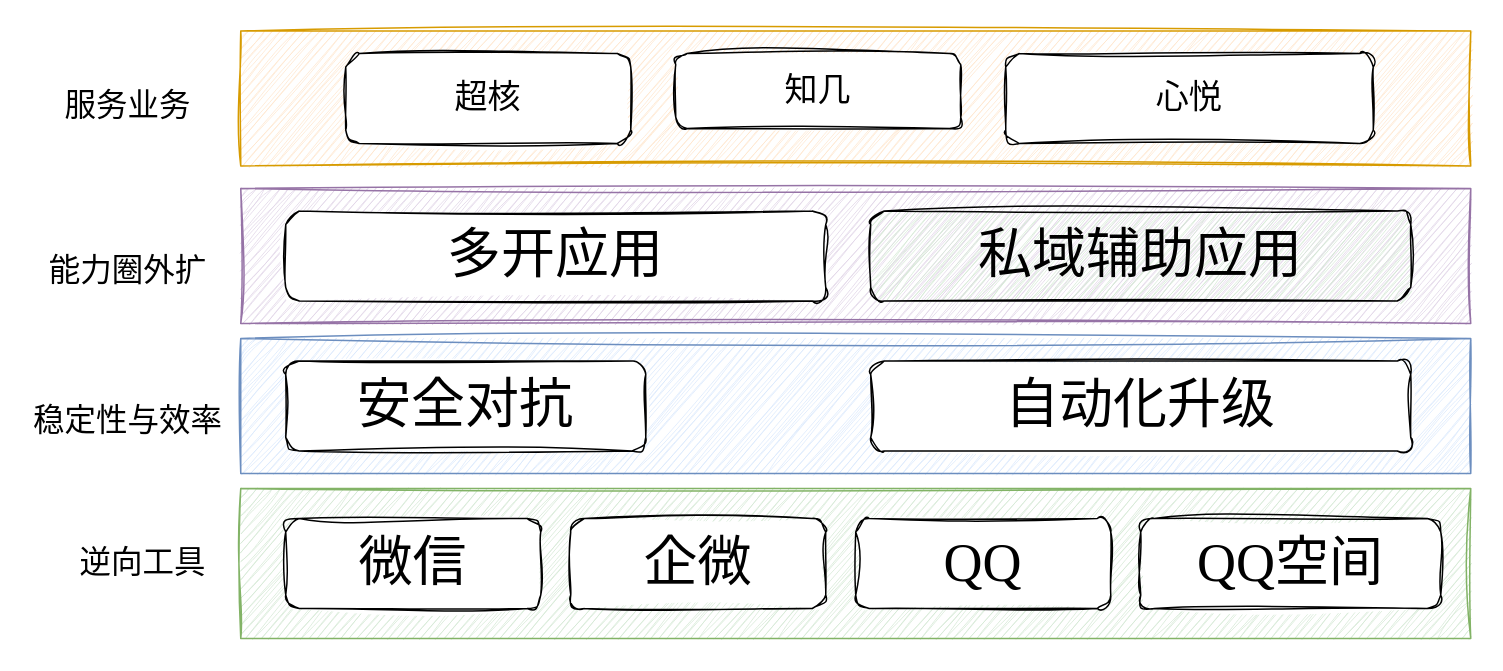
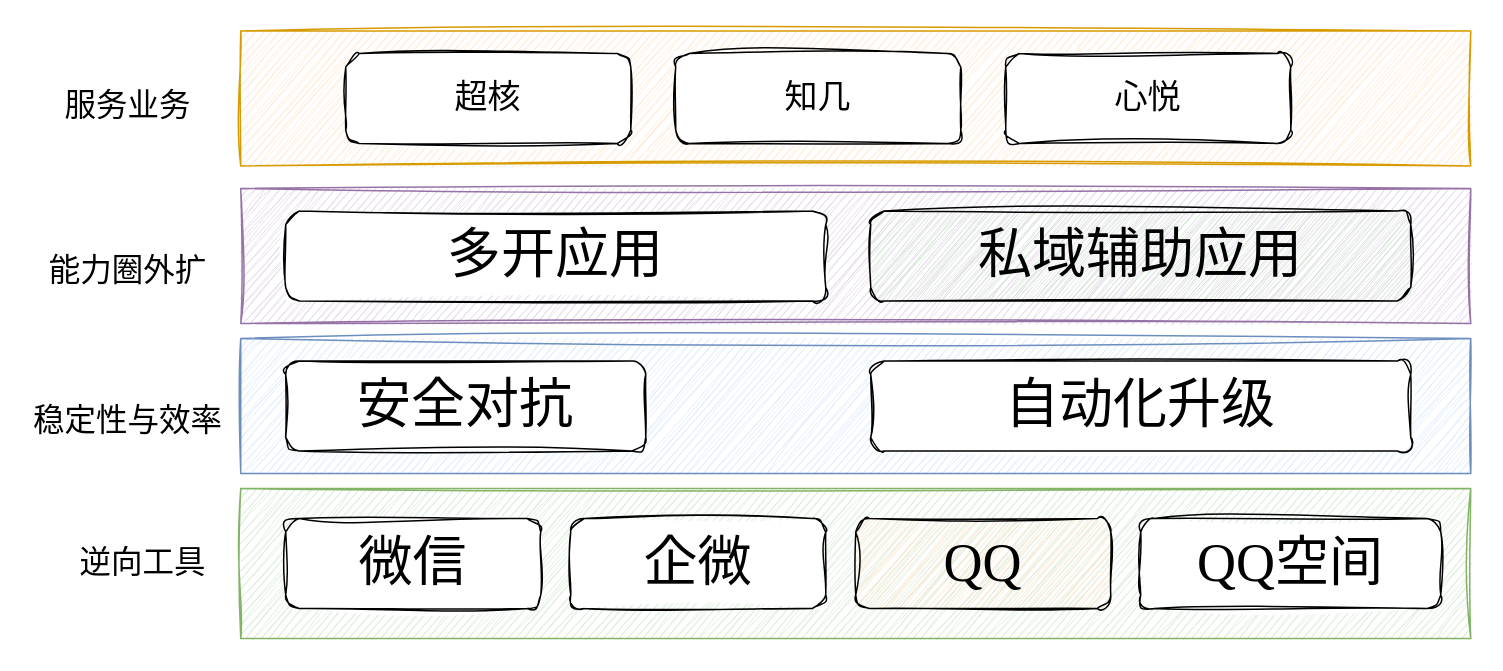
(818, 91) -> (818, 98)
(1190, 98) -> (1148, 98)
(983, 563) -> (983, 563)
